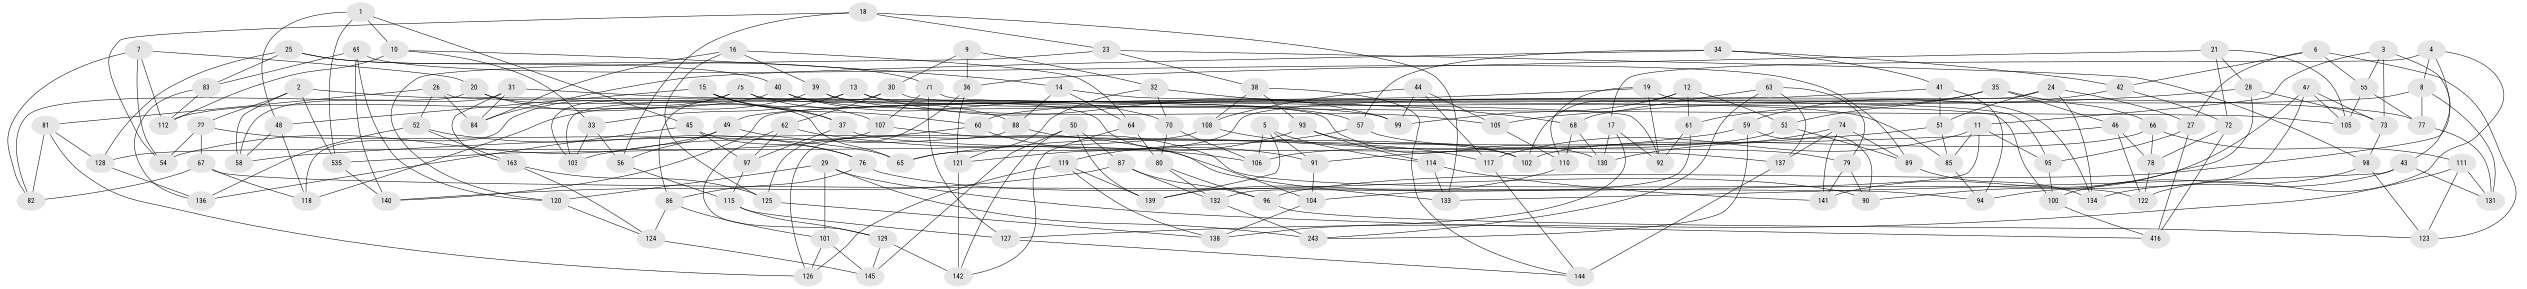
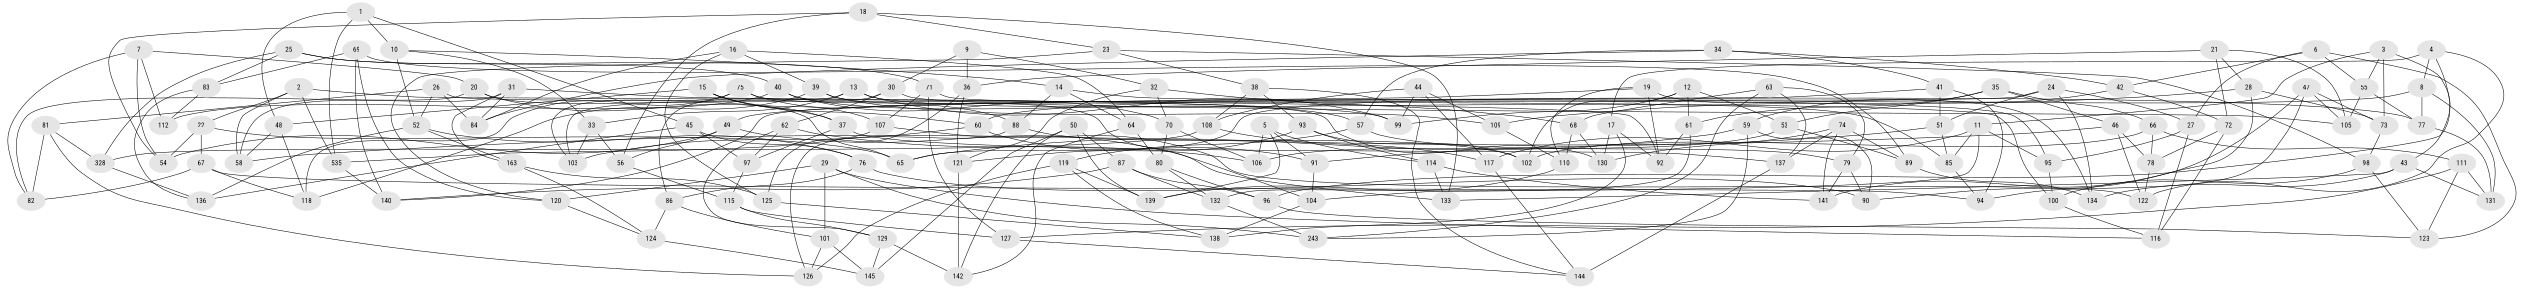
(277, 79) -> (404, 83)
(100, 163) -> (100, 163)
(2156, 239) -> (2156, 239)
